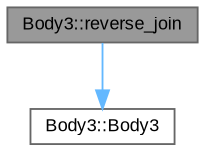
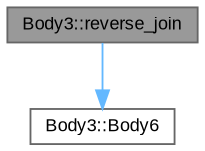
(103, 127) -> (103, 127)
